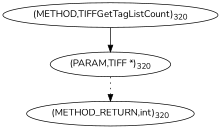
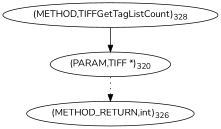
(181, 14) -> (181, 14)
(162, 113) -> (162, 113)
